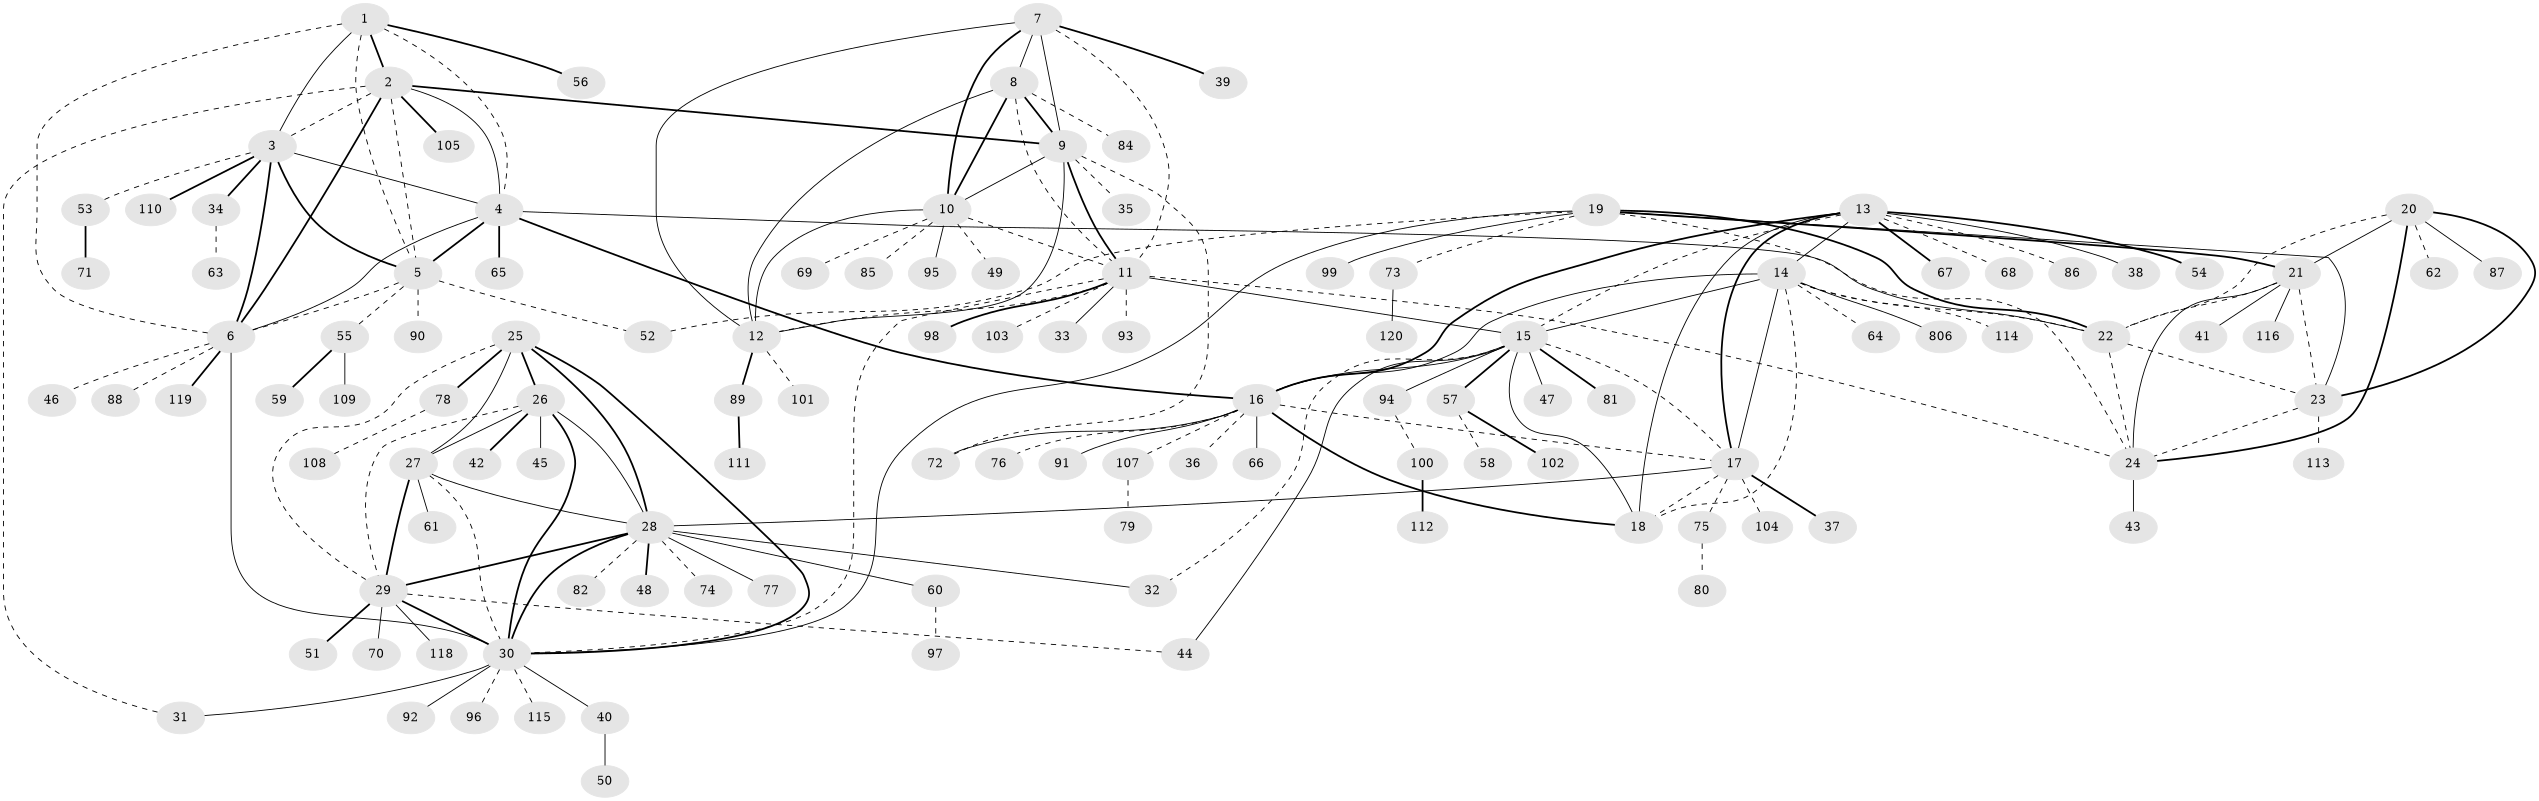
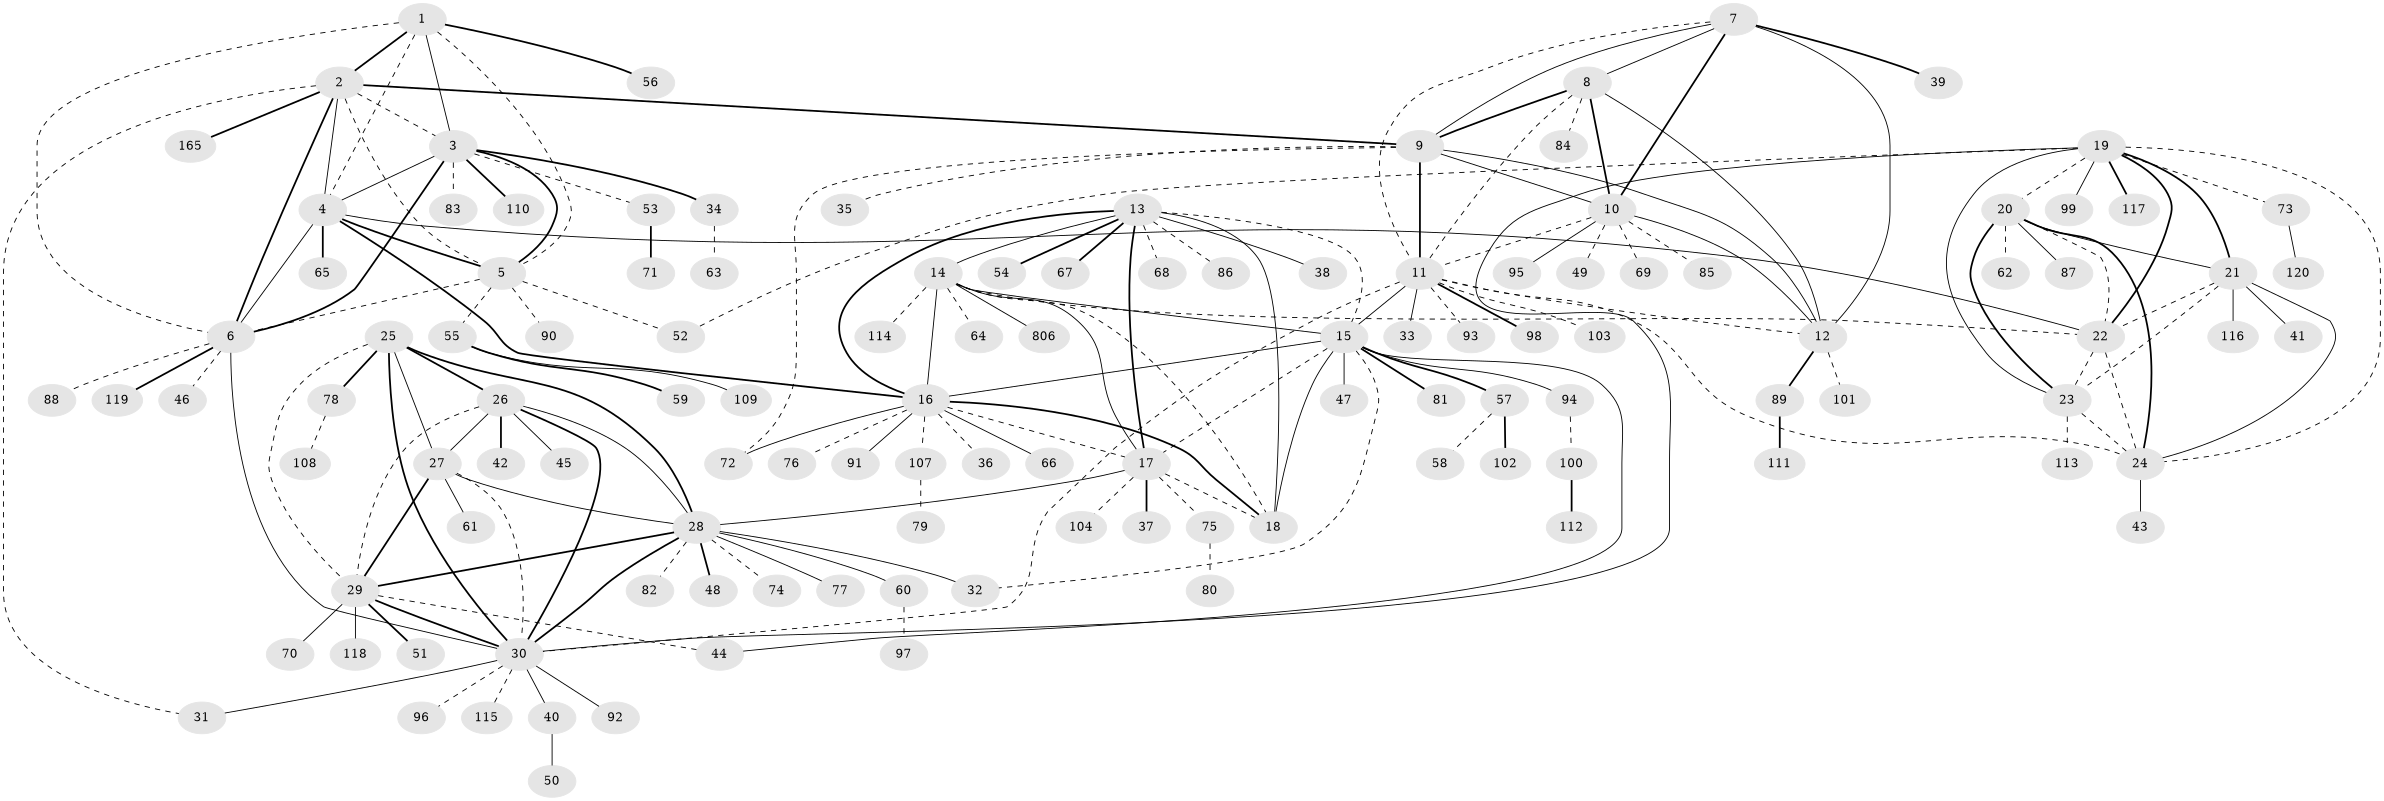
(449, 146) -> (190, 146)
none -> (2054, 178)
none -> (453, 210)
none -> (2134, 210)
